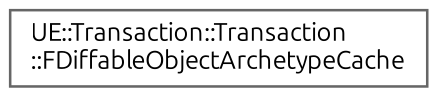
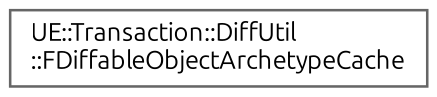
(219, 48) -> (219, 48)
